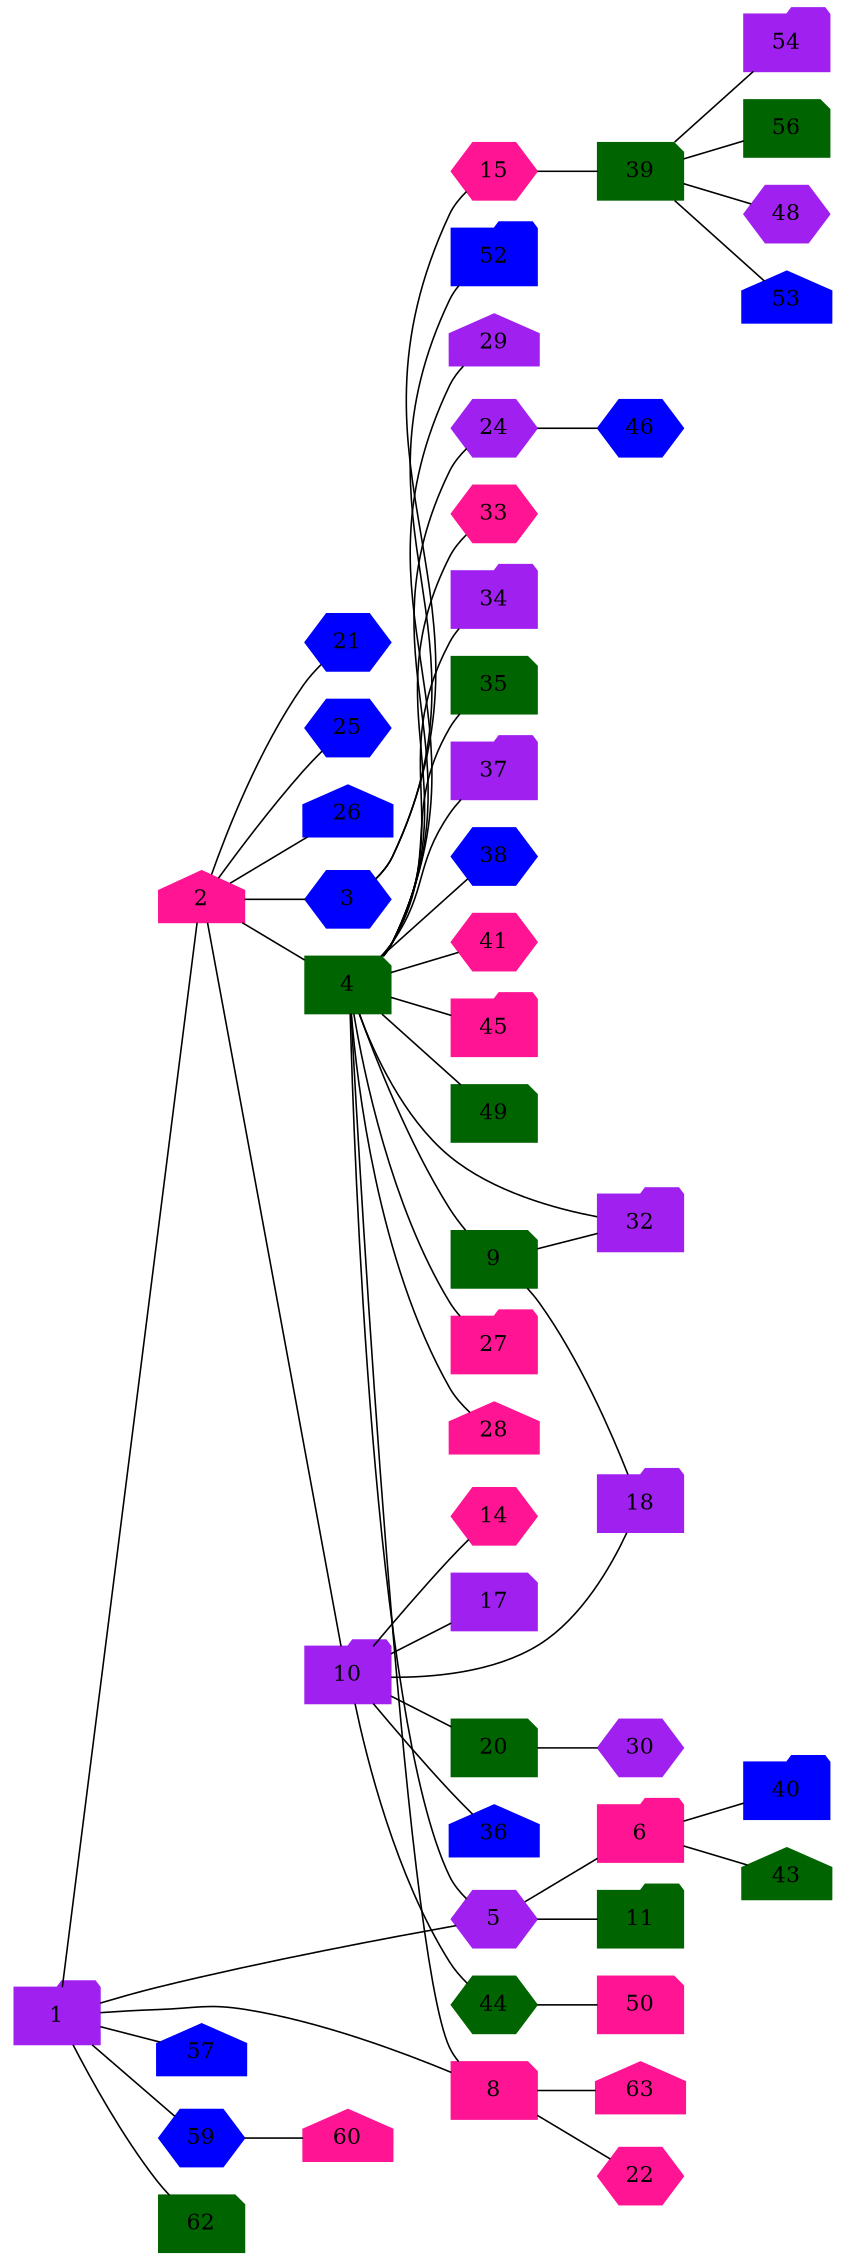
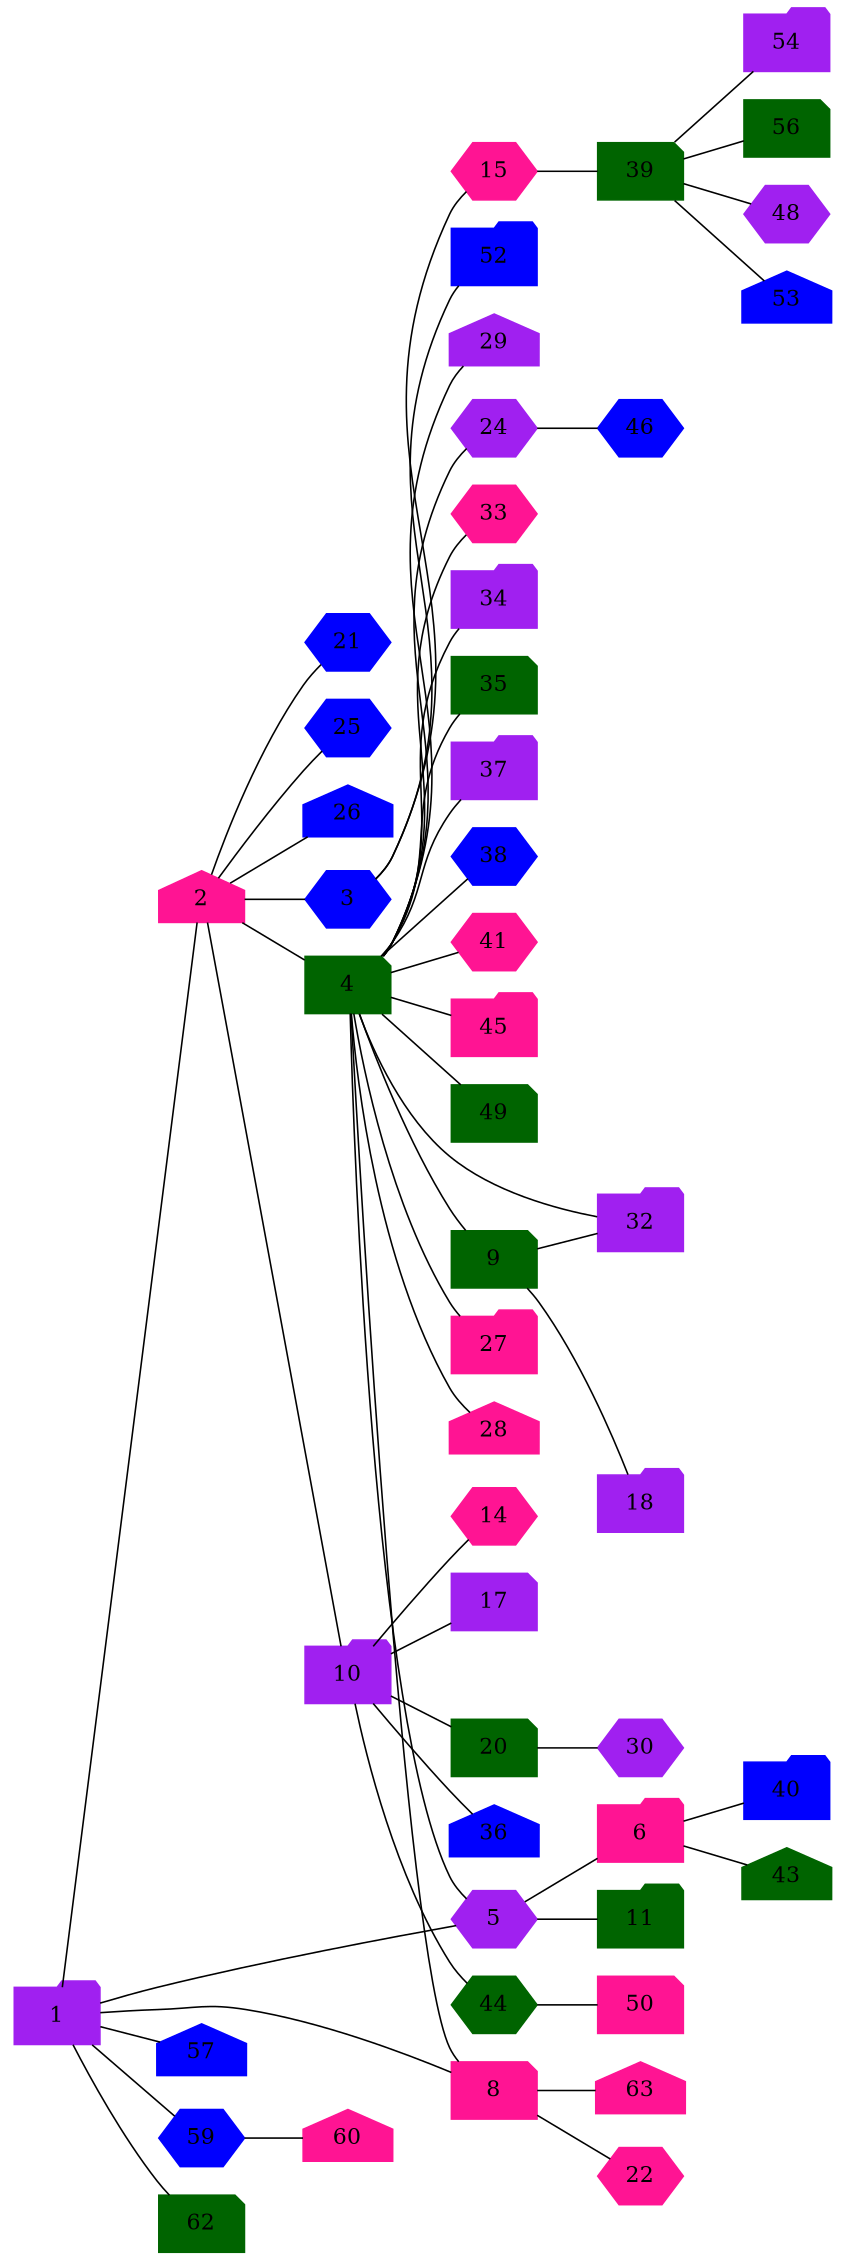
(535, 1647) -> none
